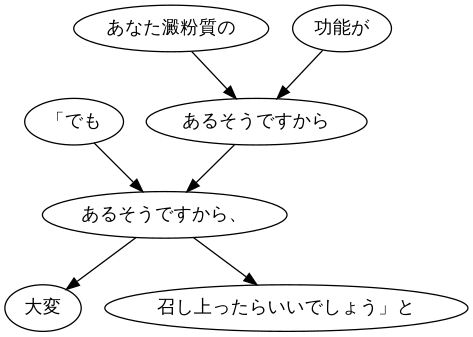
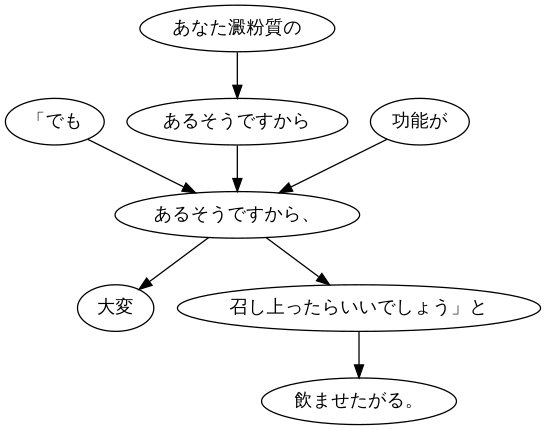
(304, 70) -> (339, 163)
none -> (359, 401)
